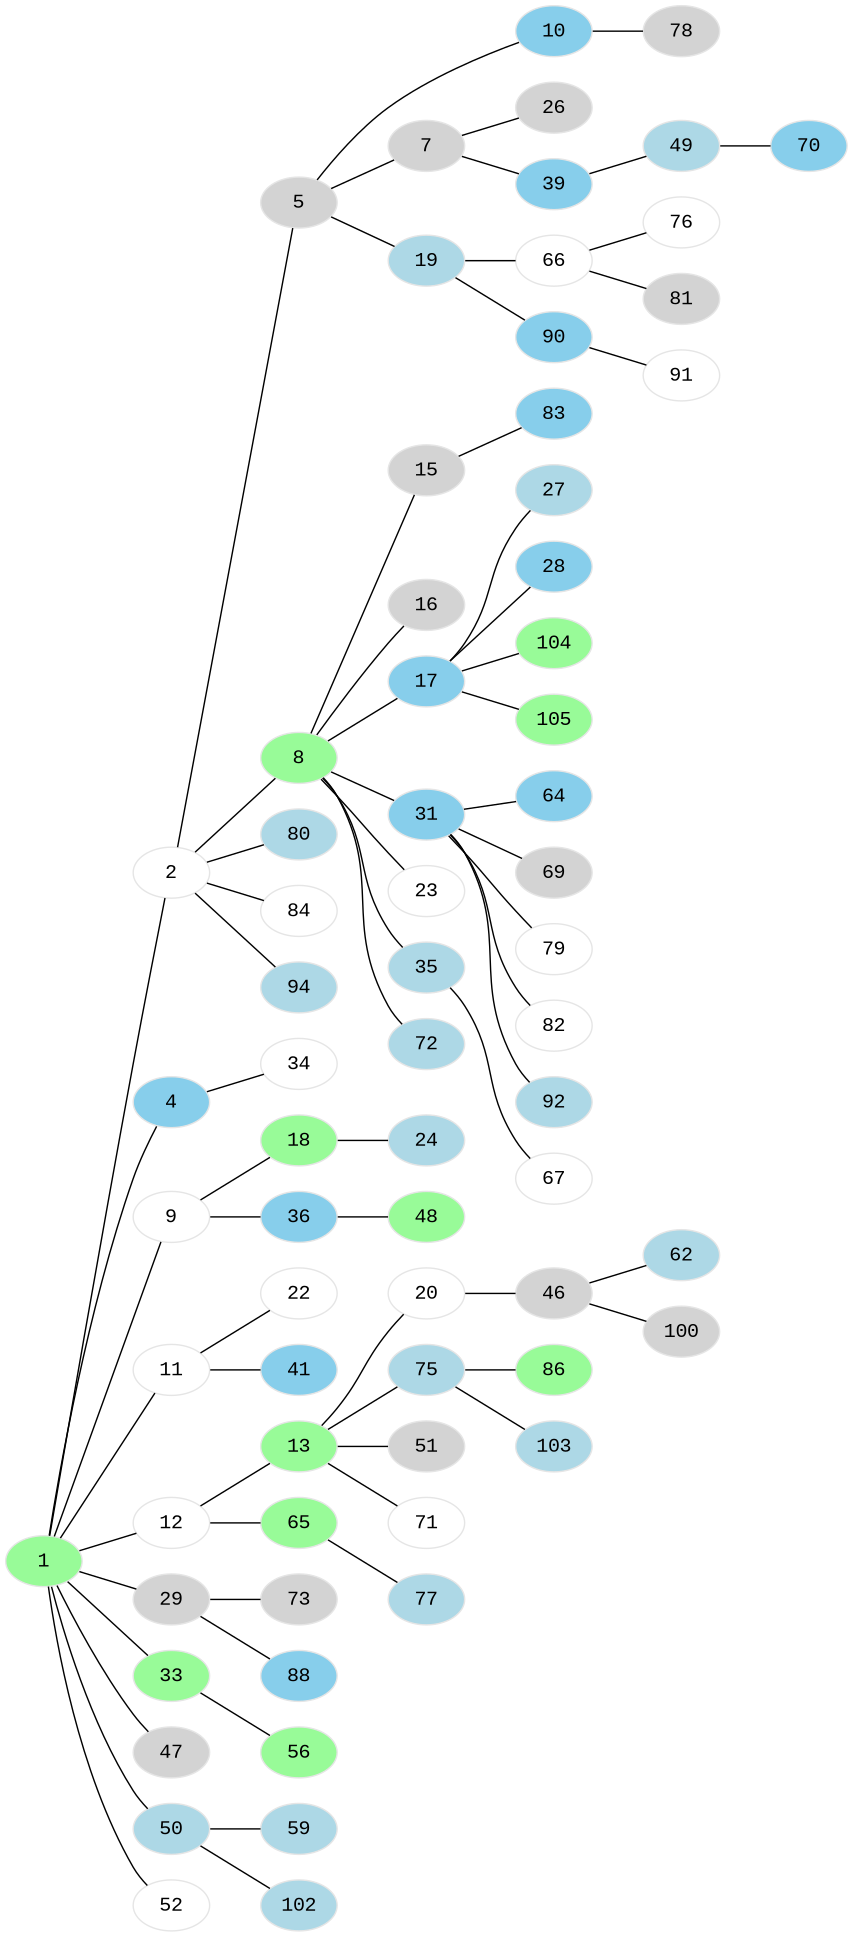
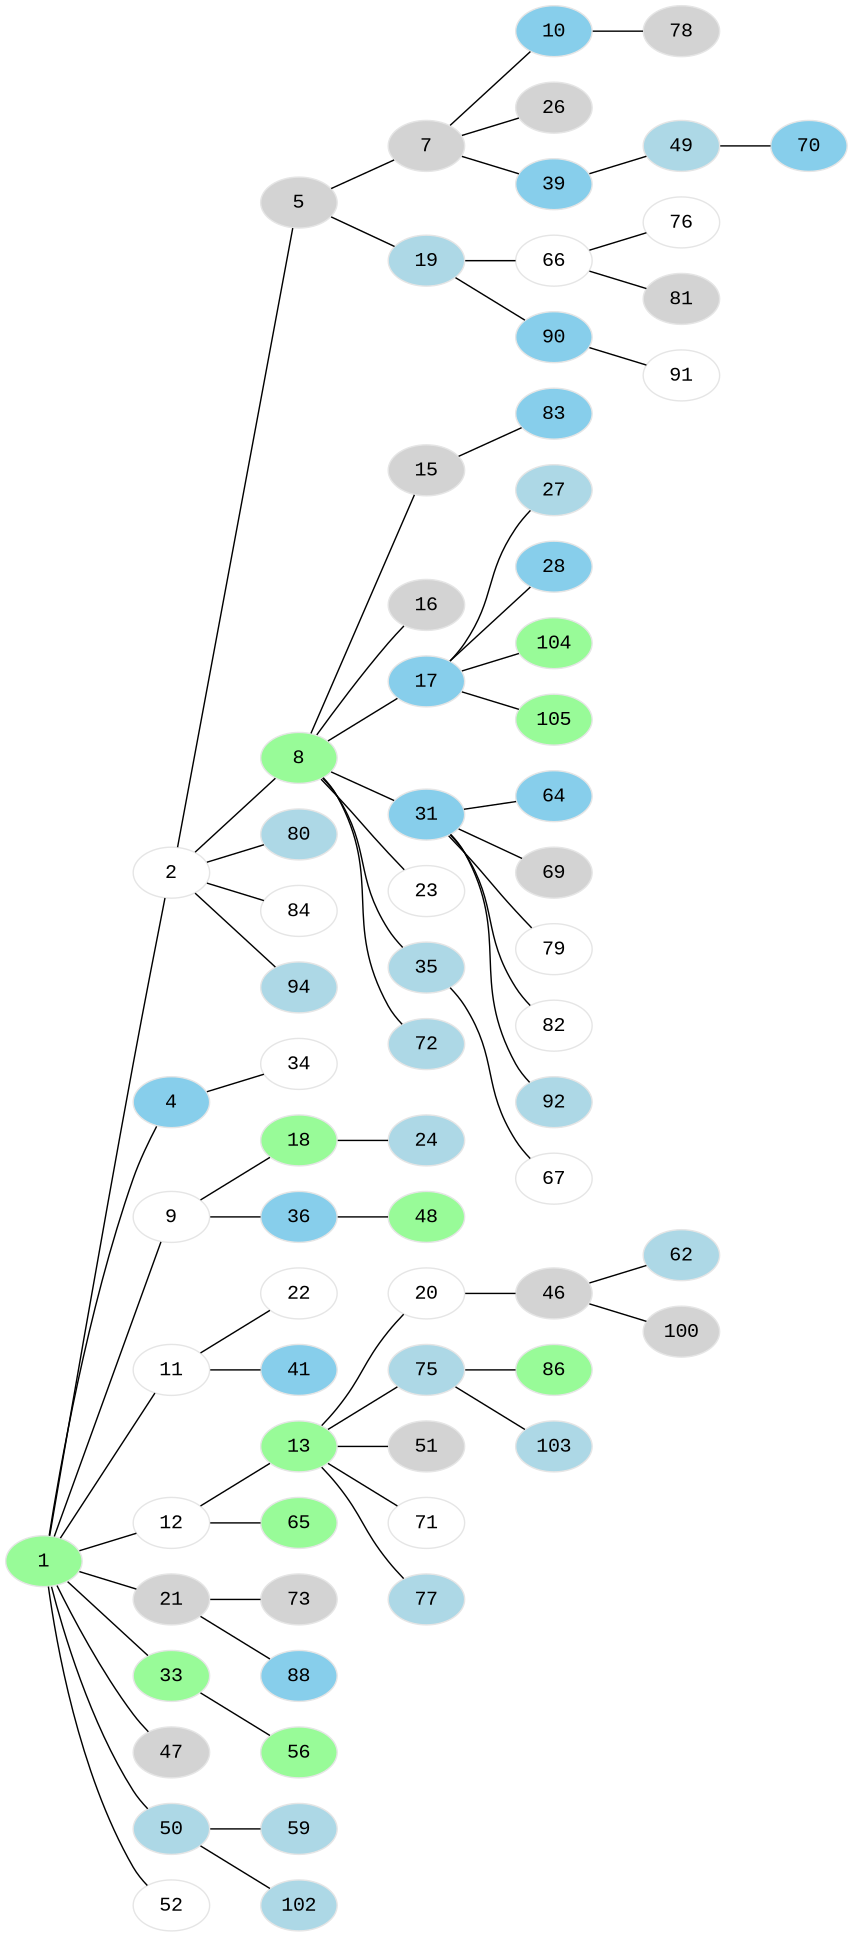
(407, 95) -> (490, 88)
(363, 1561) -> (363, 1523)
(171, 1599) -> (171, 1599)
